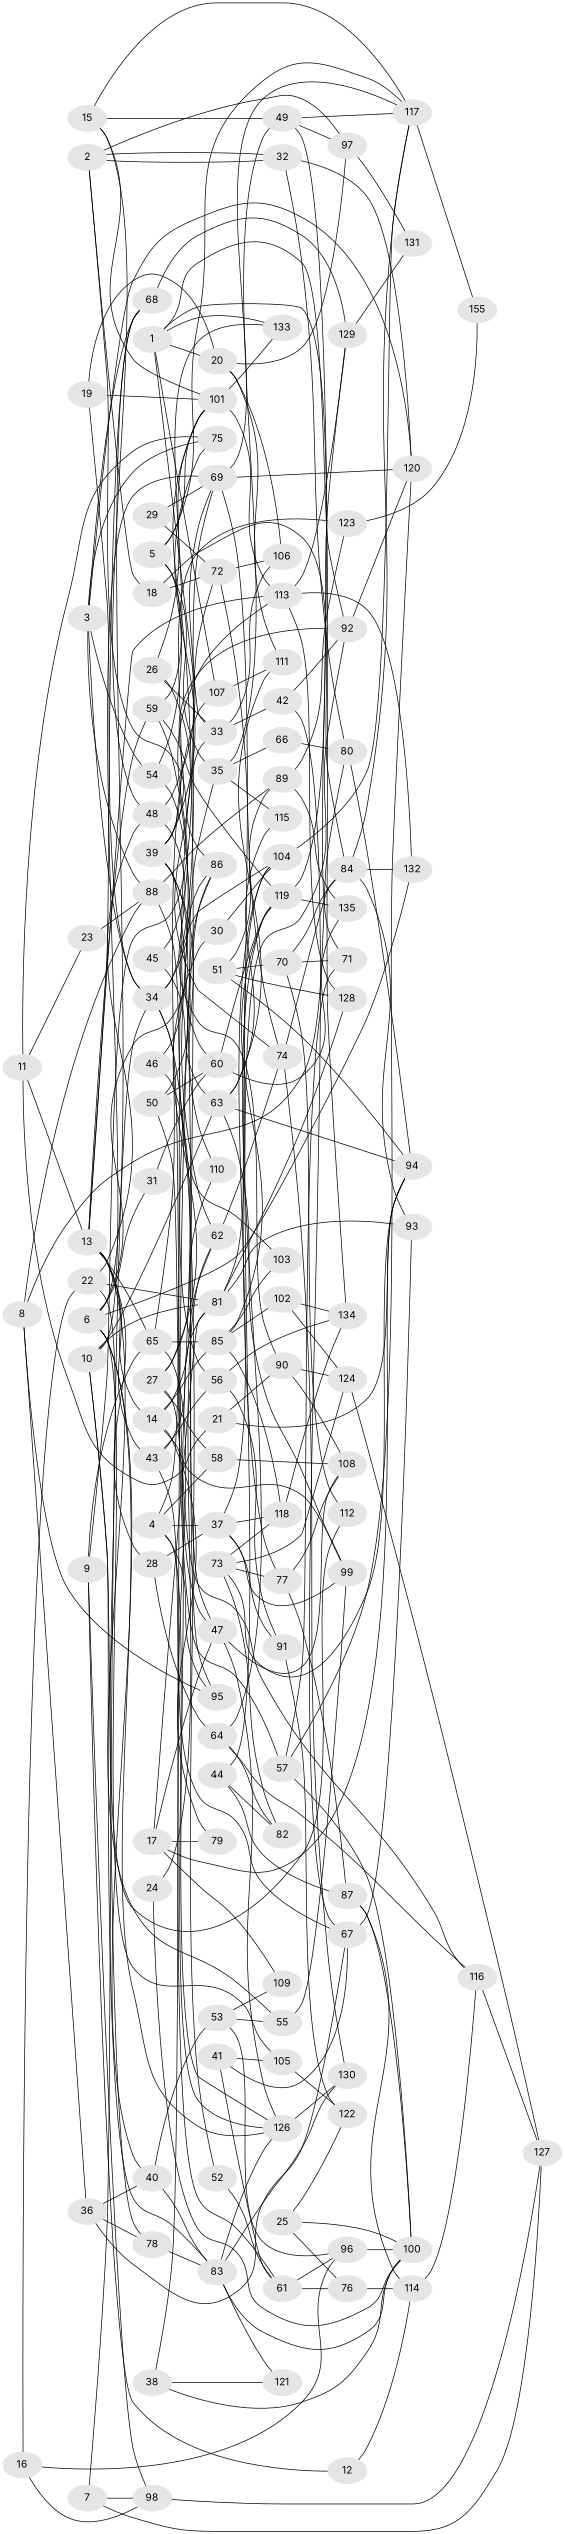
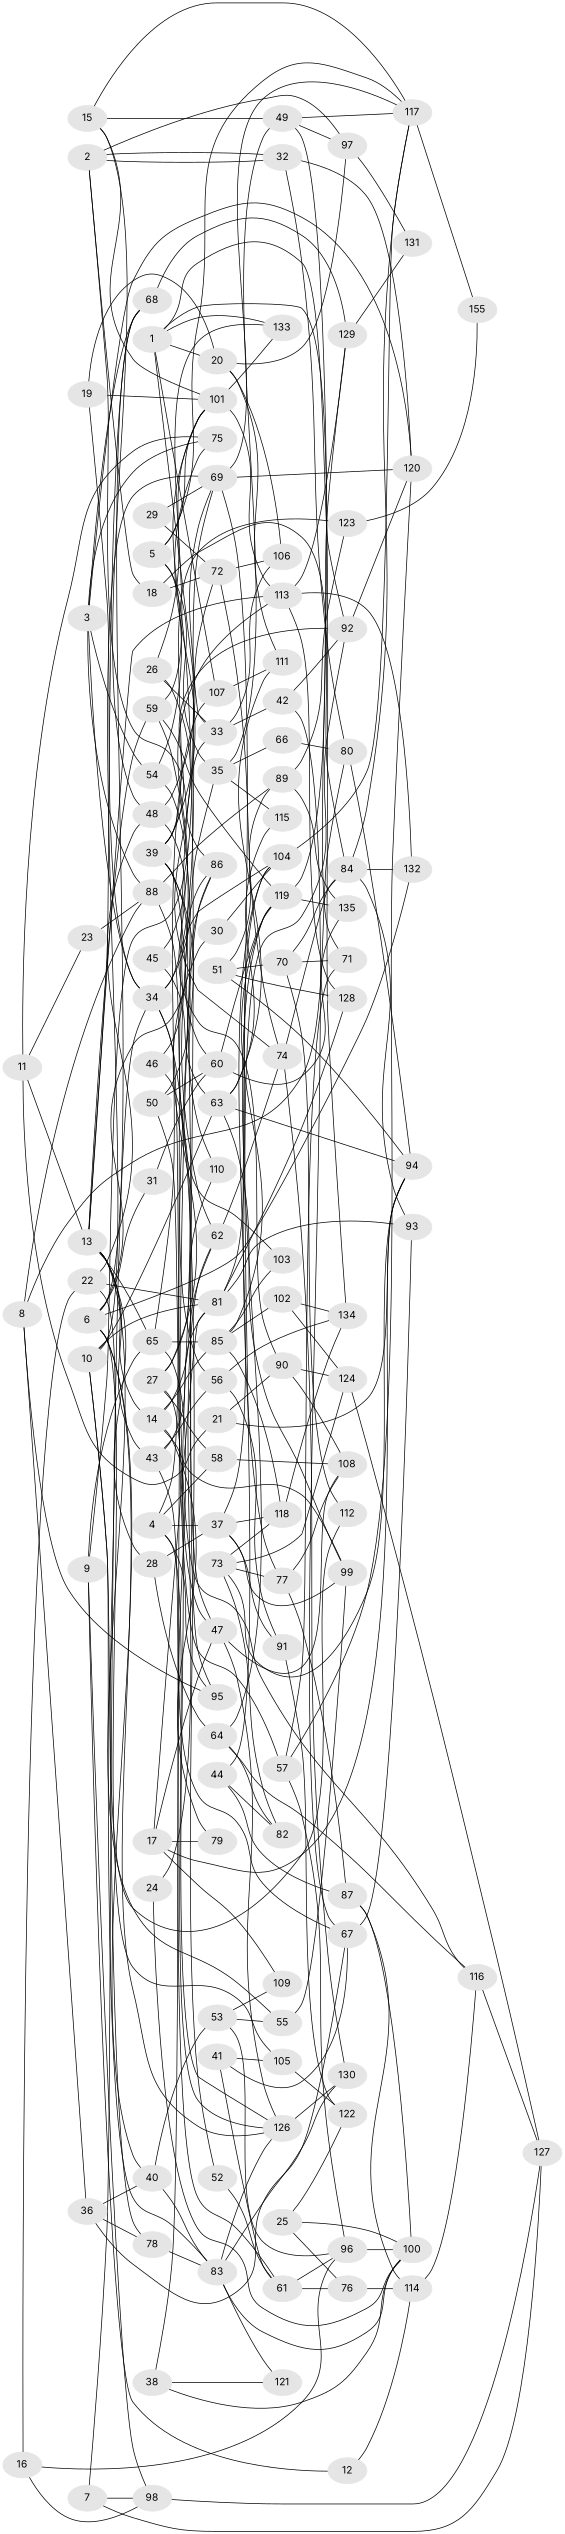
(384, 1946) -> (321, 2008)
